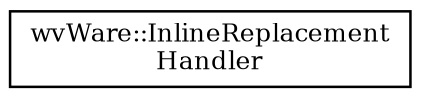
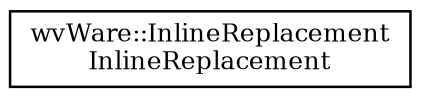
(210, 49) -> (210, 49)
